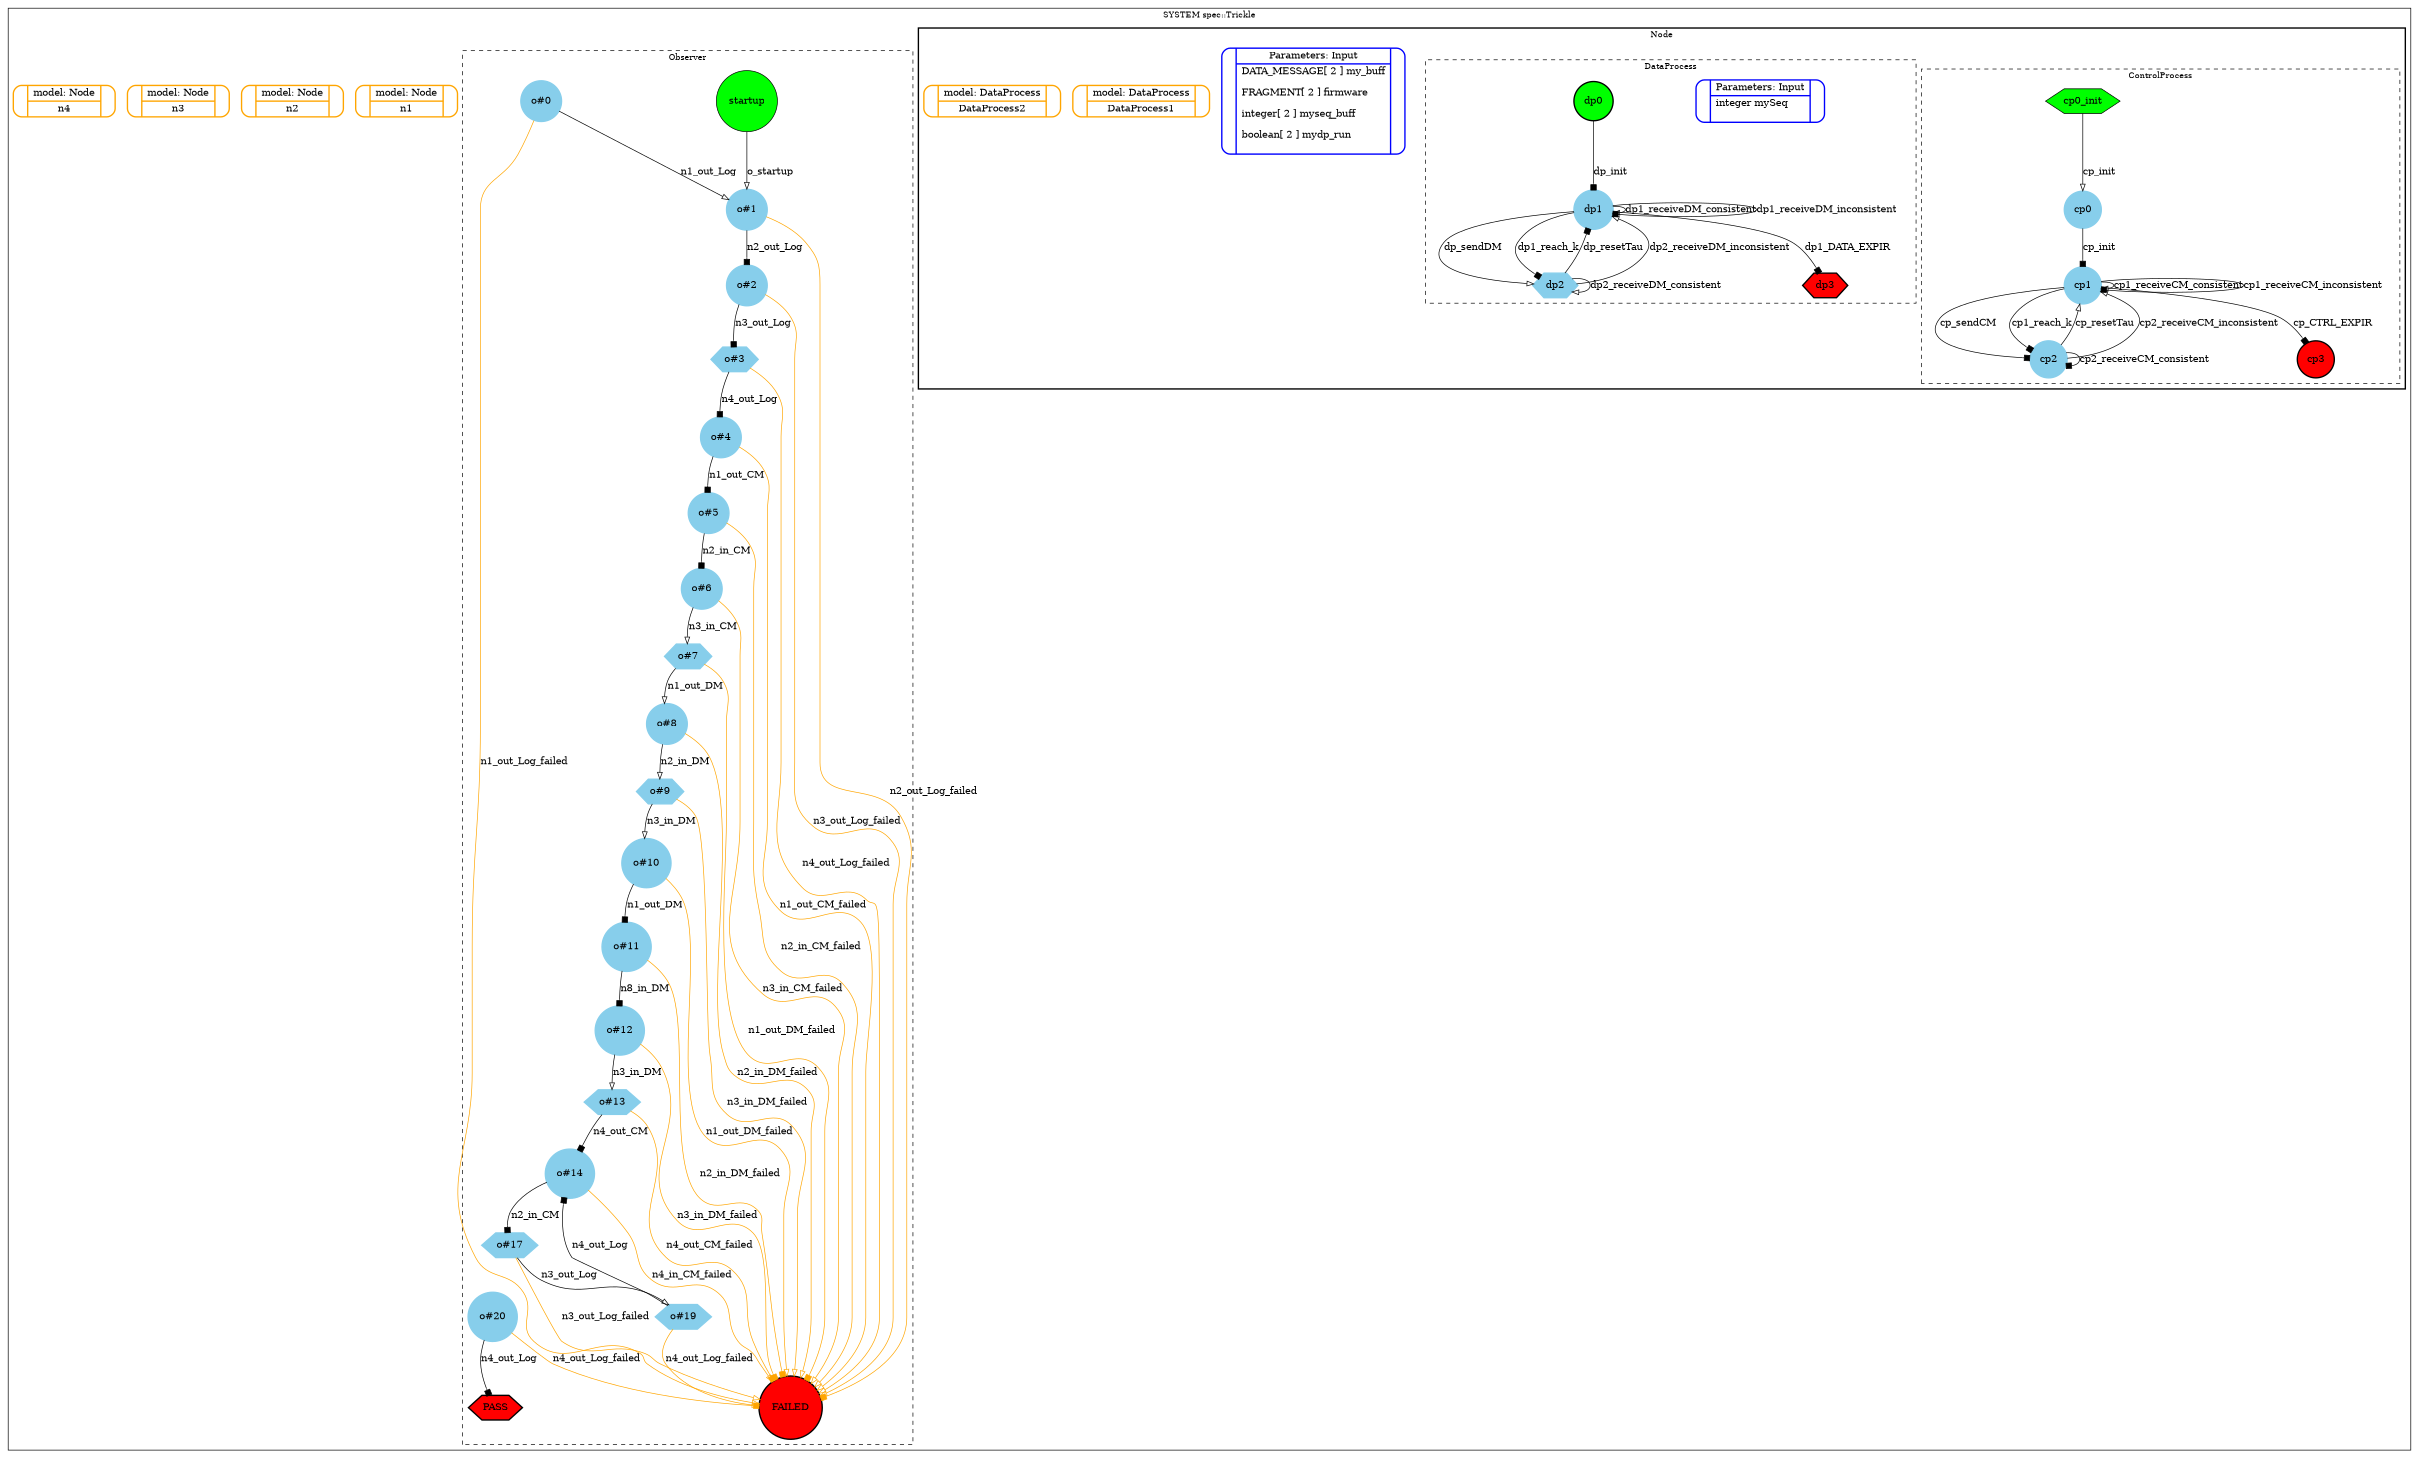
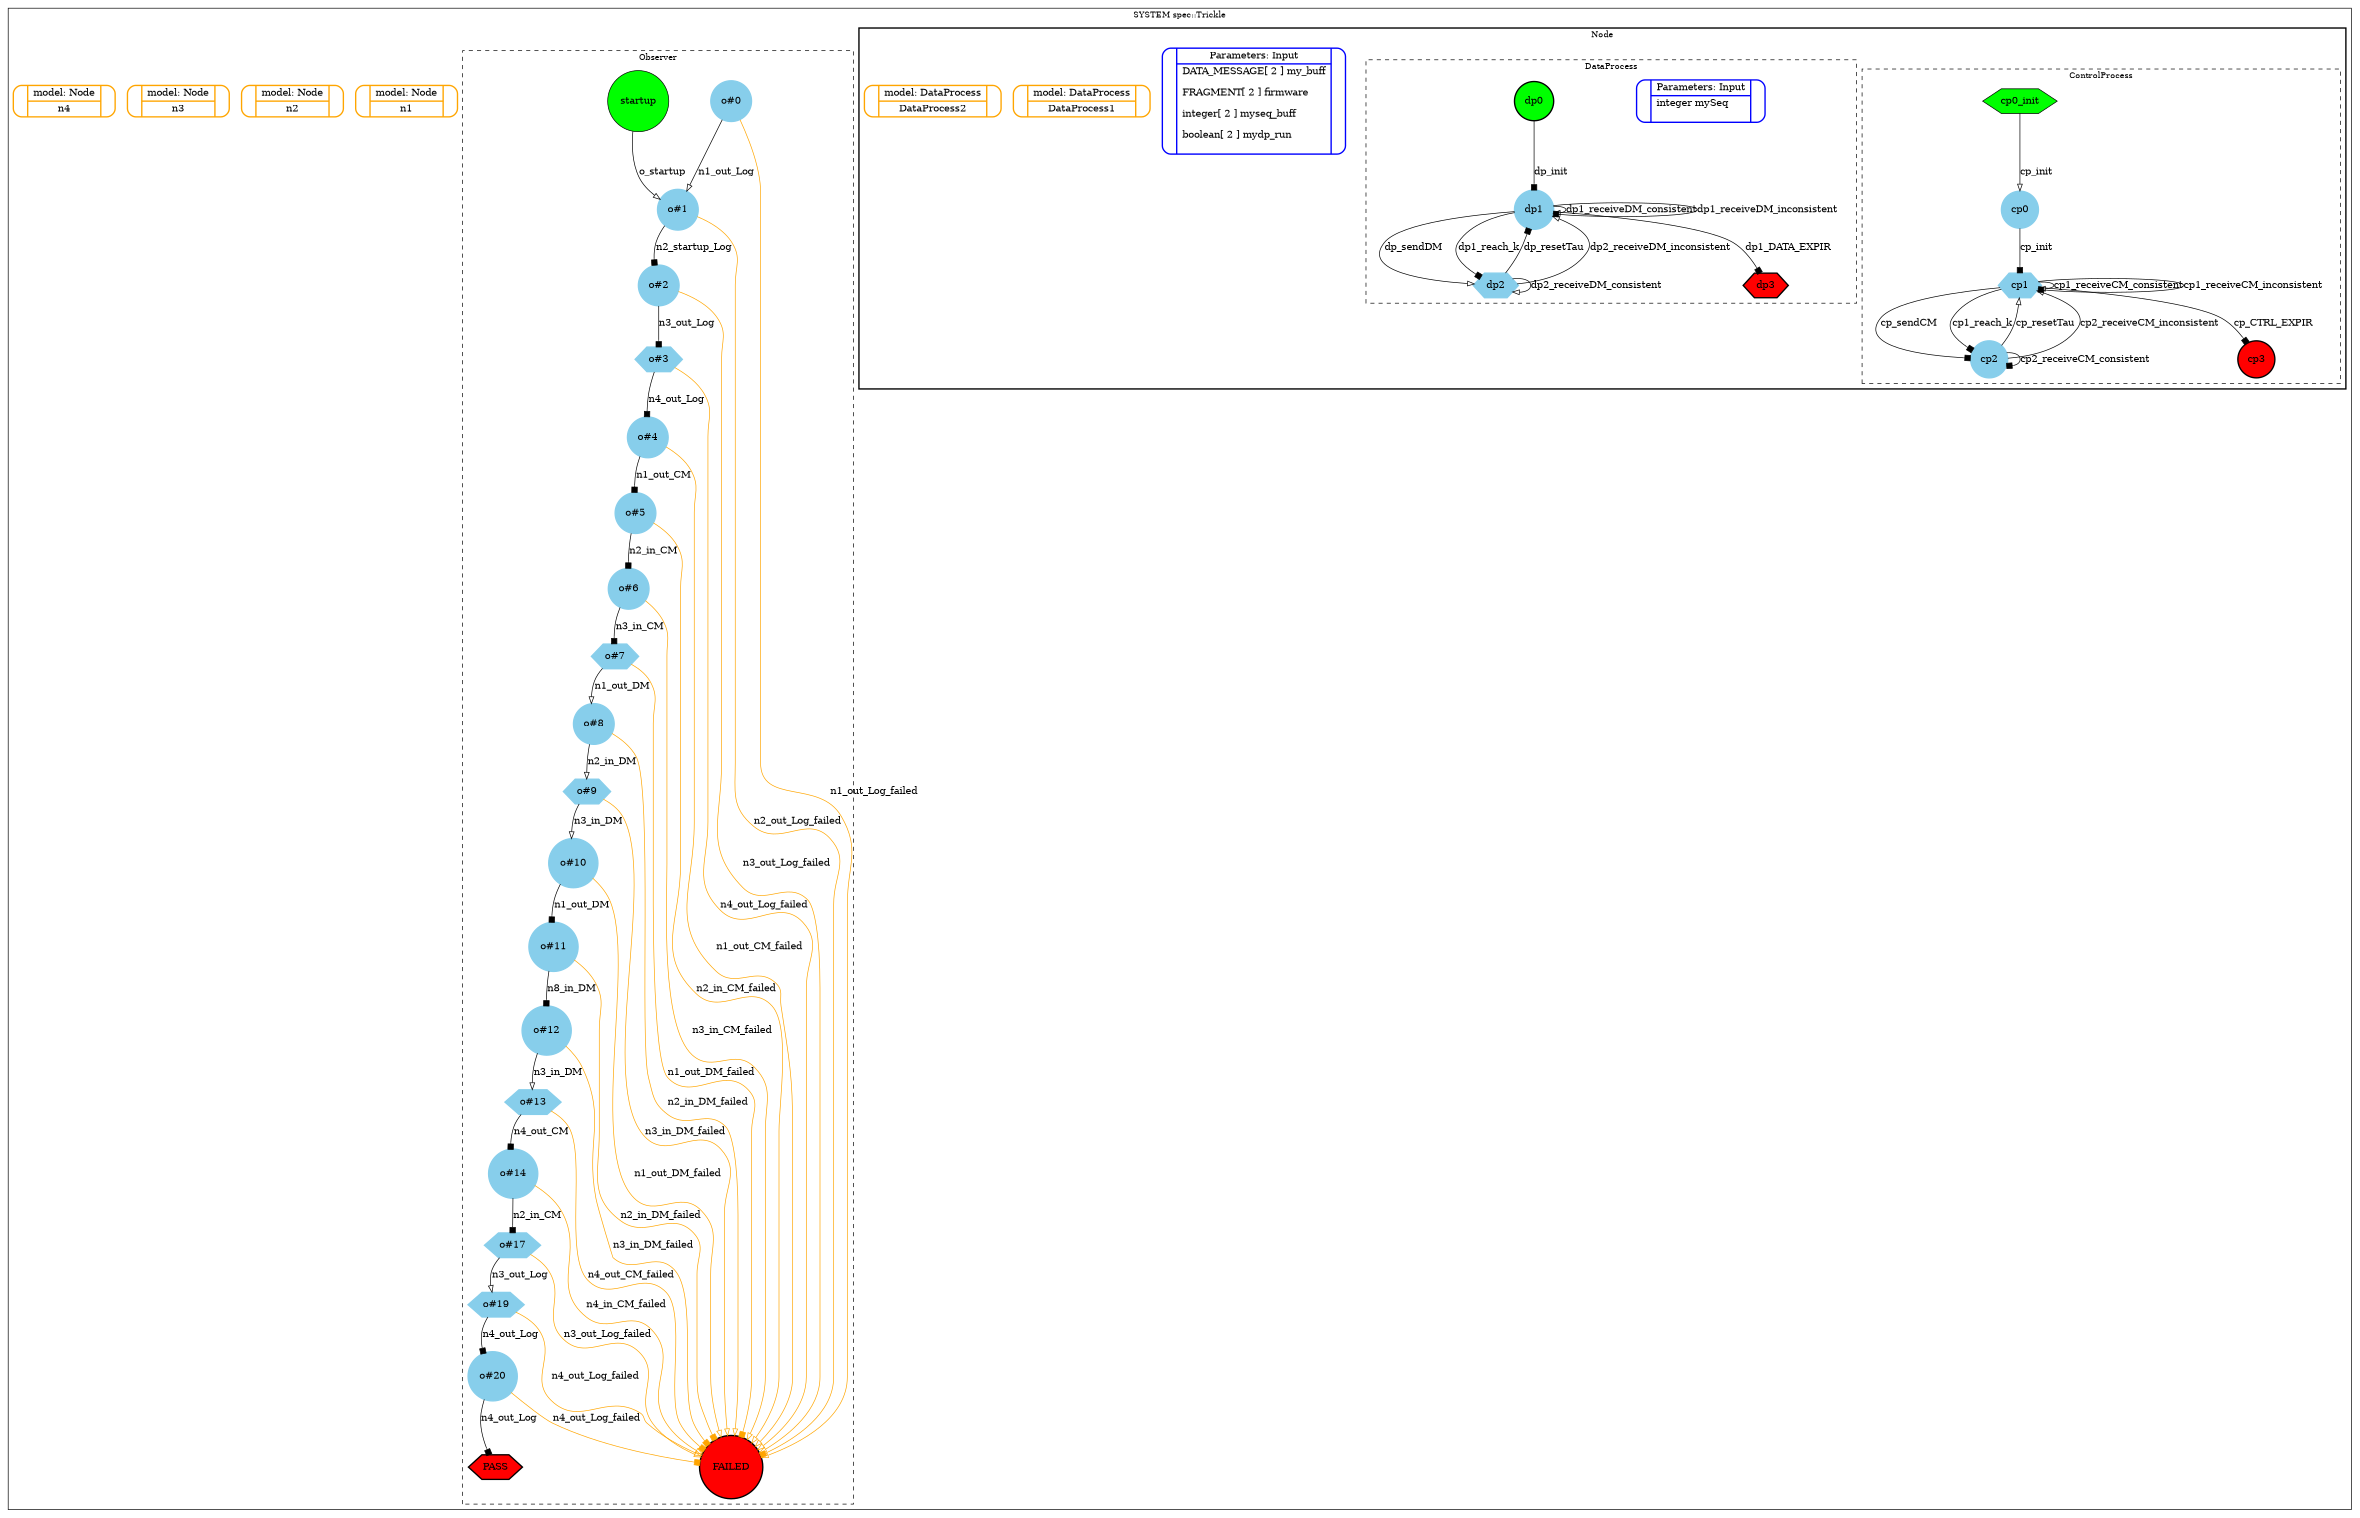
(775, 248) -> (694, 248)
(2083, 285) -> (2020, 285)
(689, 622) -> (616, 622)
(596, 1269) -> (482, 1331)
